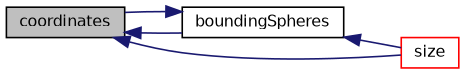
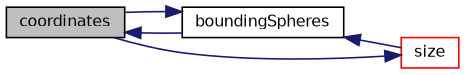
(265, 59) -> (248, 58)
